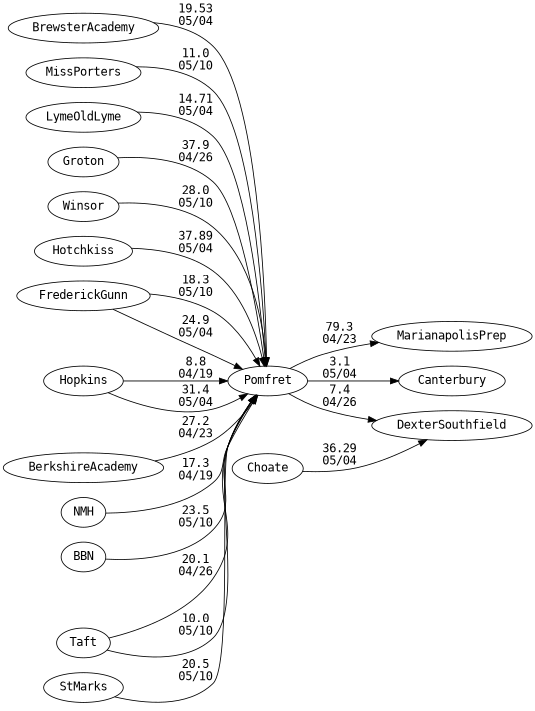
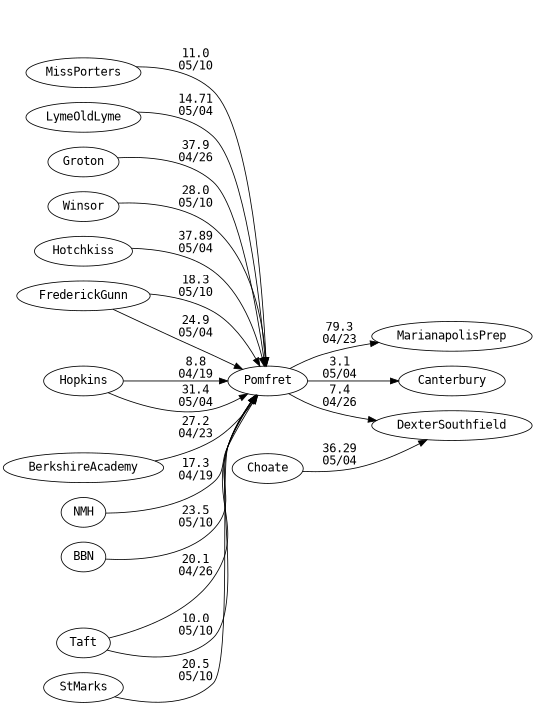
(83, 28) -> none
